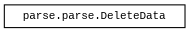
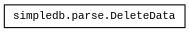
(95, 16) -> (95, 16)
